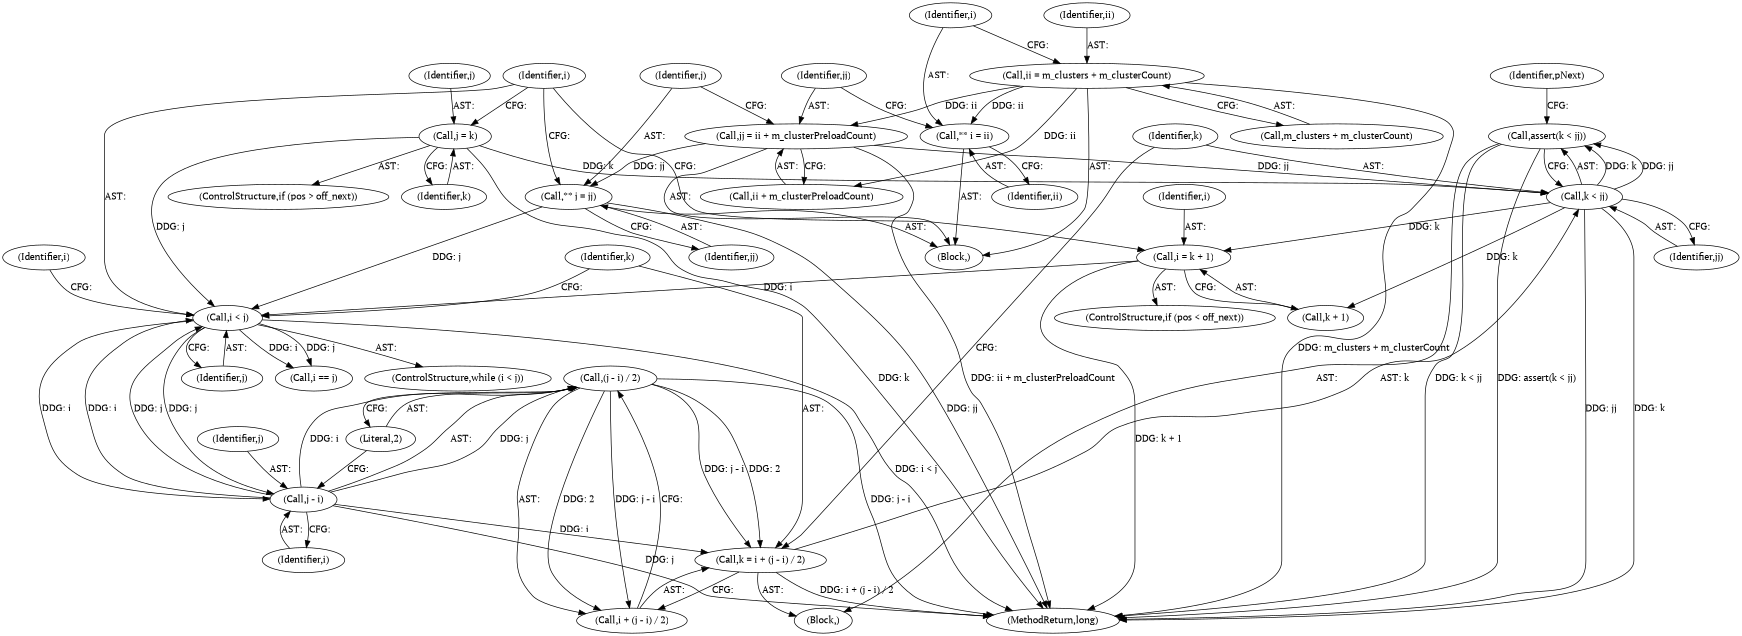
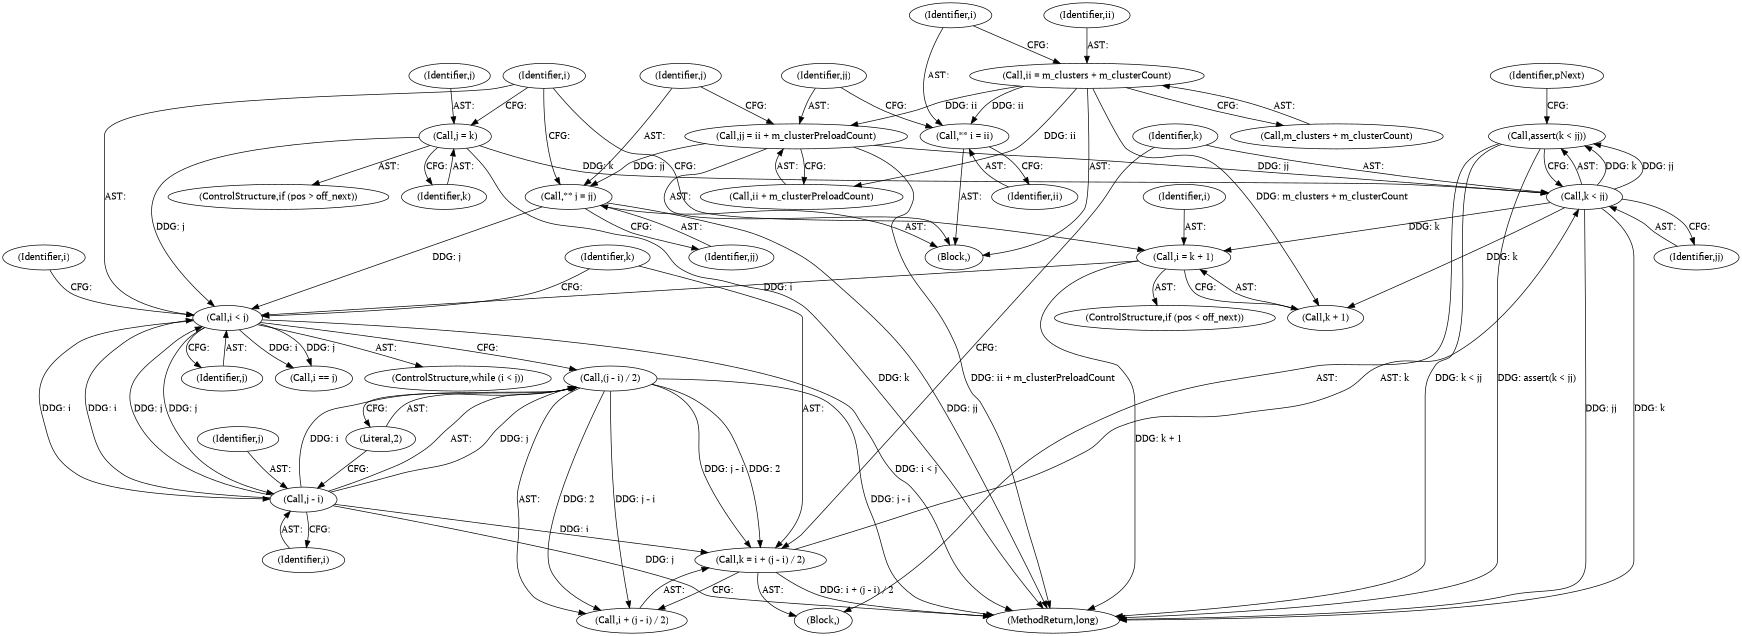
(1379, 319) -> (1211, 162)
(660, 500) -> (415, 343)
